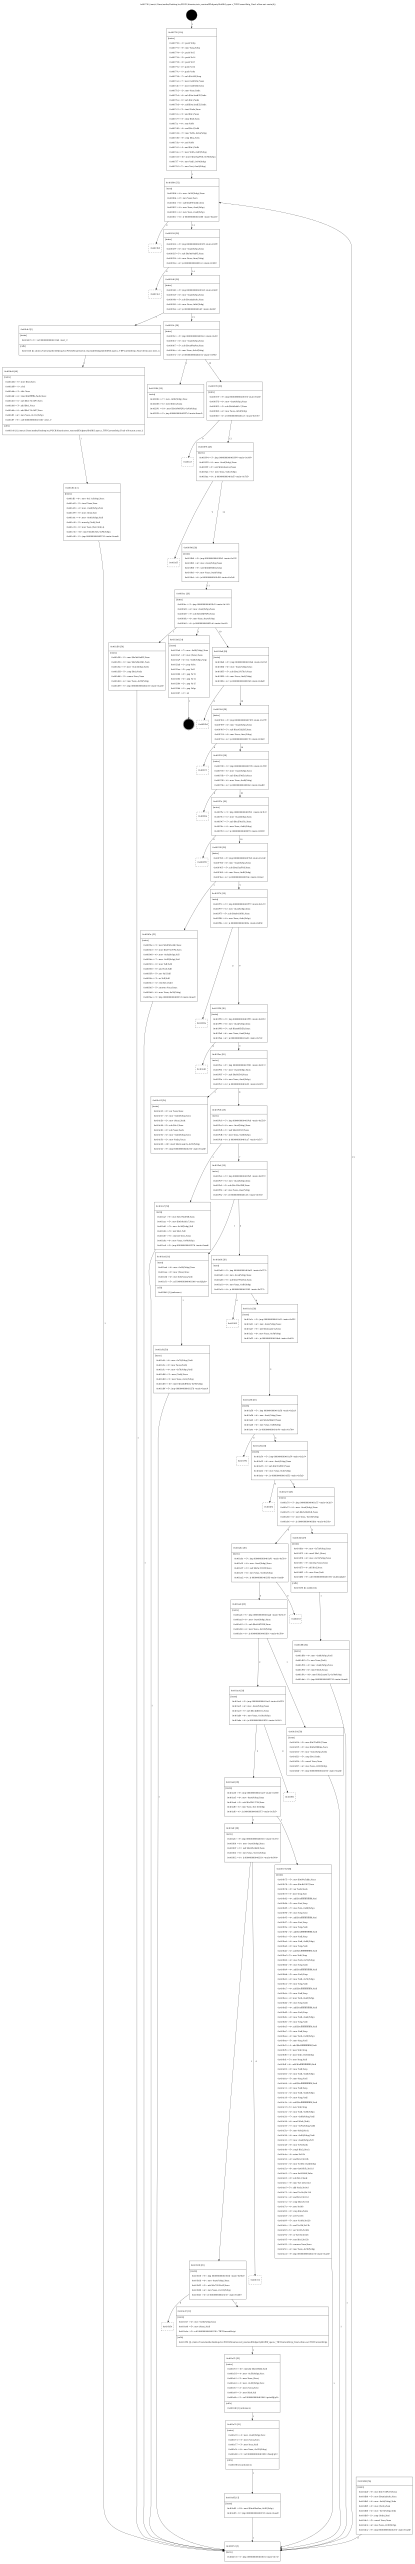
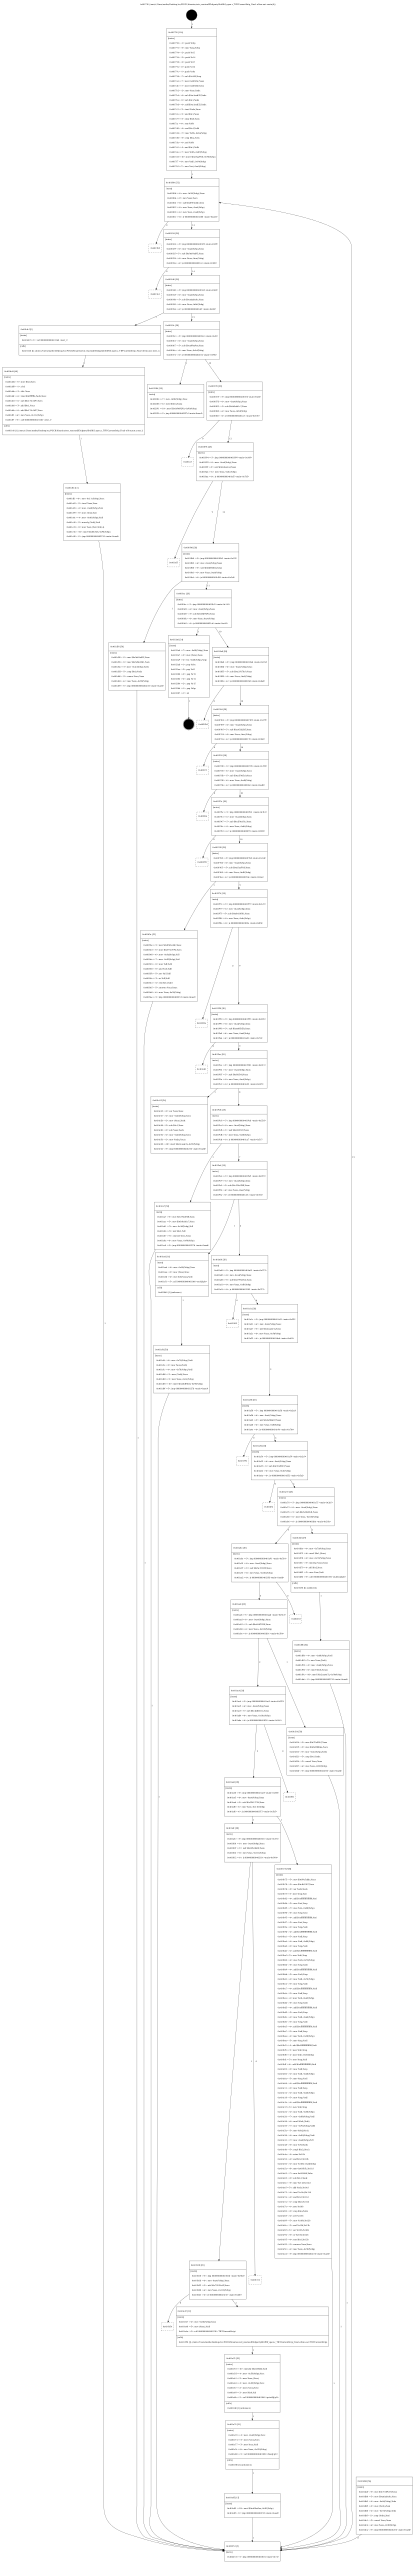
(168, 635) -> (159, 608)
